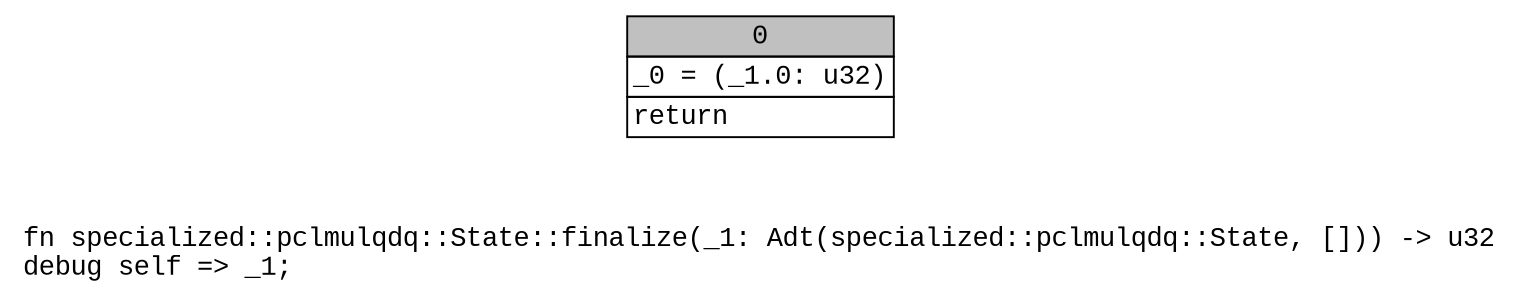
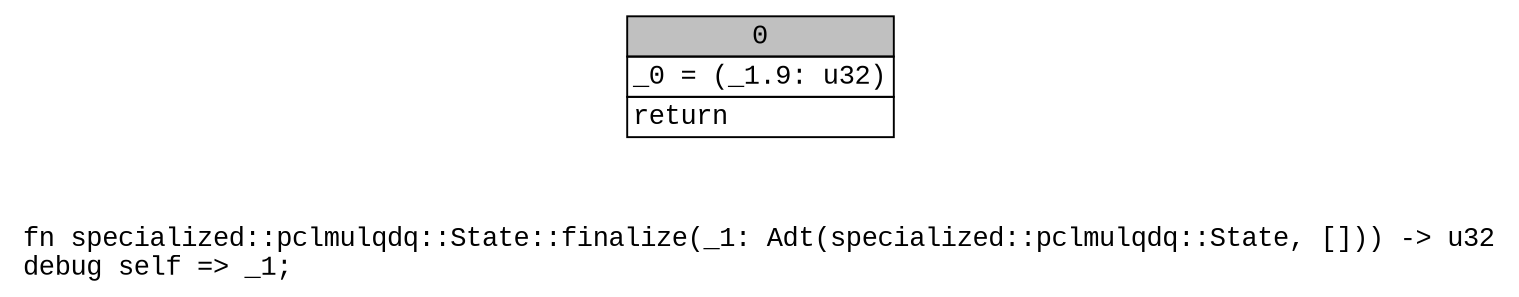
(761, 76) -> (761, 76)
